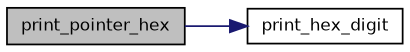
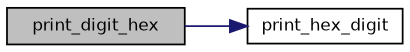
(96, 26) -> (96, 26)
